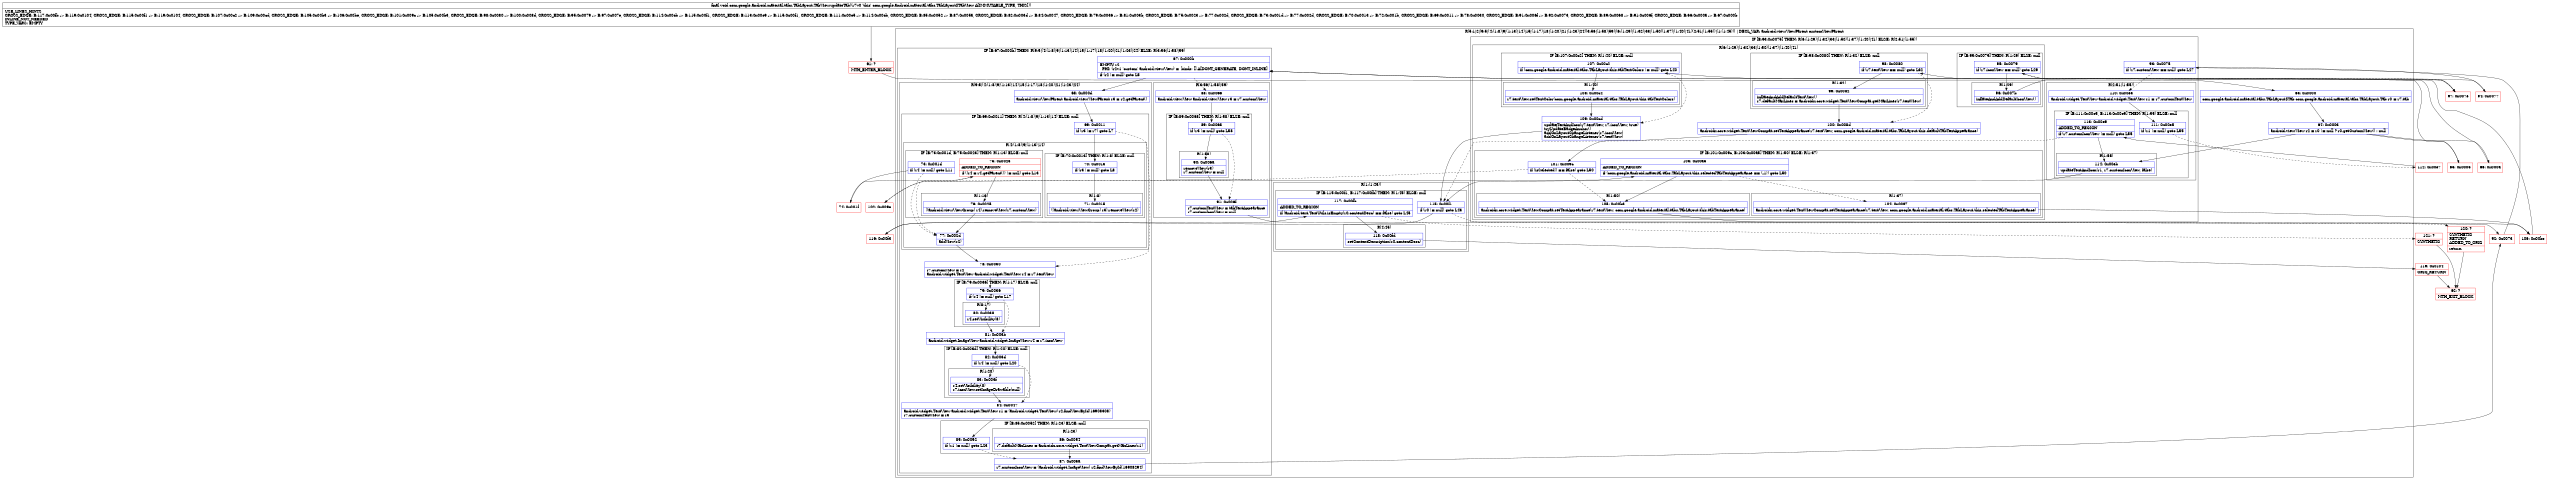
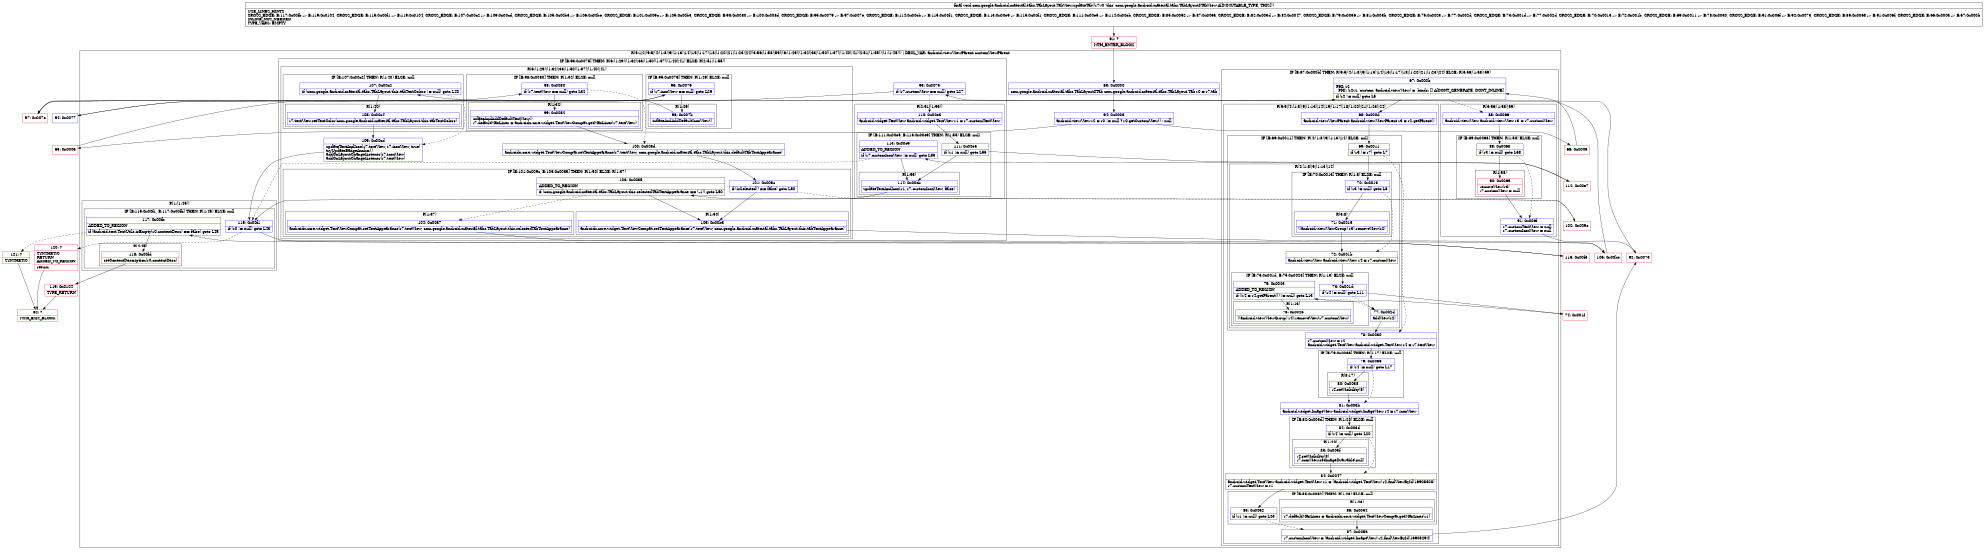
(1110, 65) -> (1343, 87)
(2239, 78) -> (351, 100)
(2488, 97) -> (65, 118)
(2226, 146) -> (938, 167)
(2291, 160) -> (1192, 161)
(1000, 168) -> (1274, 290)
(1204, 168) -> (1500, 186)
(1587, 187) -> (739, 205)
(1095, 196) -> (1342, 215)
(1226, 208) -> (1527, 227)
(968, 220) -> none
(1384, 239) -> (140, 258)
(2466, 243) -> (56, 262)
none -> (1342, 258)
(2432, 272) -> (61, 293)
(927, 415) -> (1251, 486)
